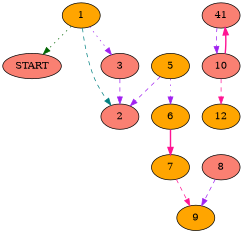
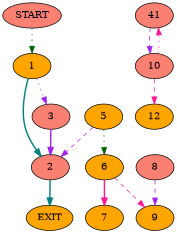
(60, 38) -> (32, 37)
(226, 44) -> (159, 44)
(90, 65) -> (23, 116)
(120, 88) -> (51, 139)
(170, 88) -> (104, 139)
(182, 189) -> (127, 190)
none -> (50, 218)
